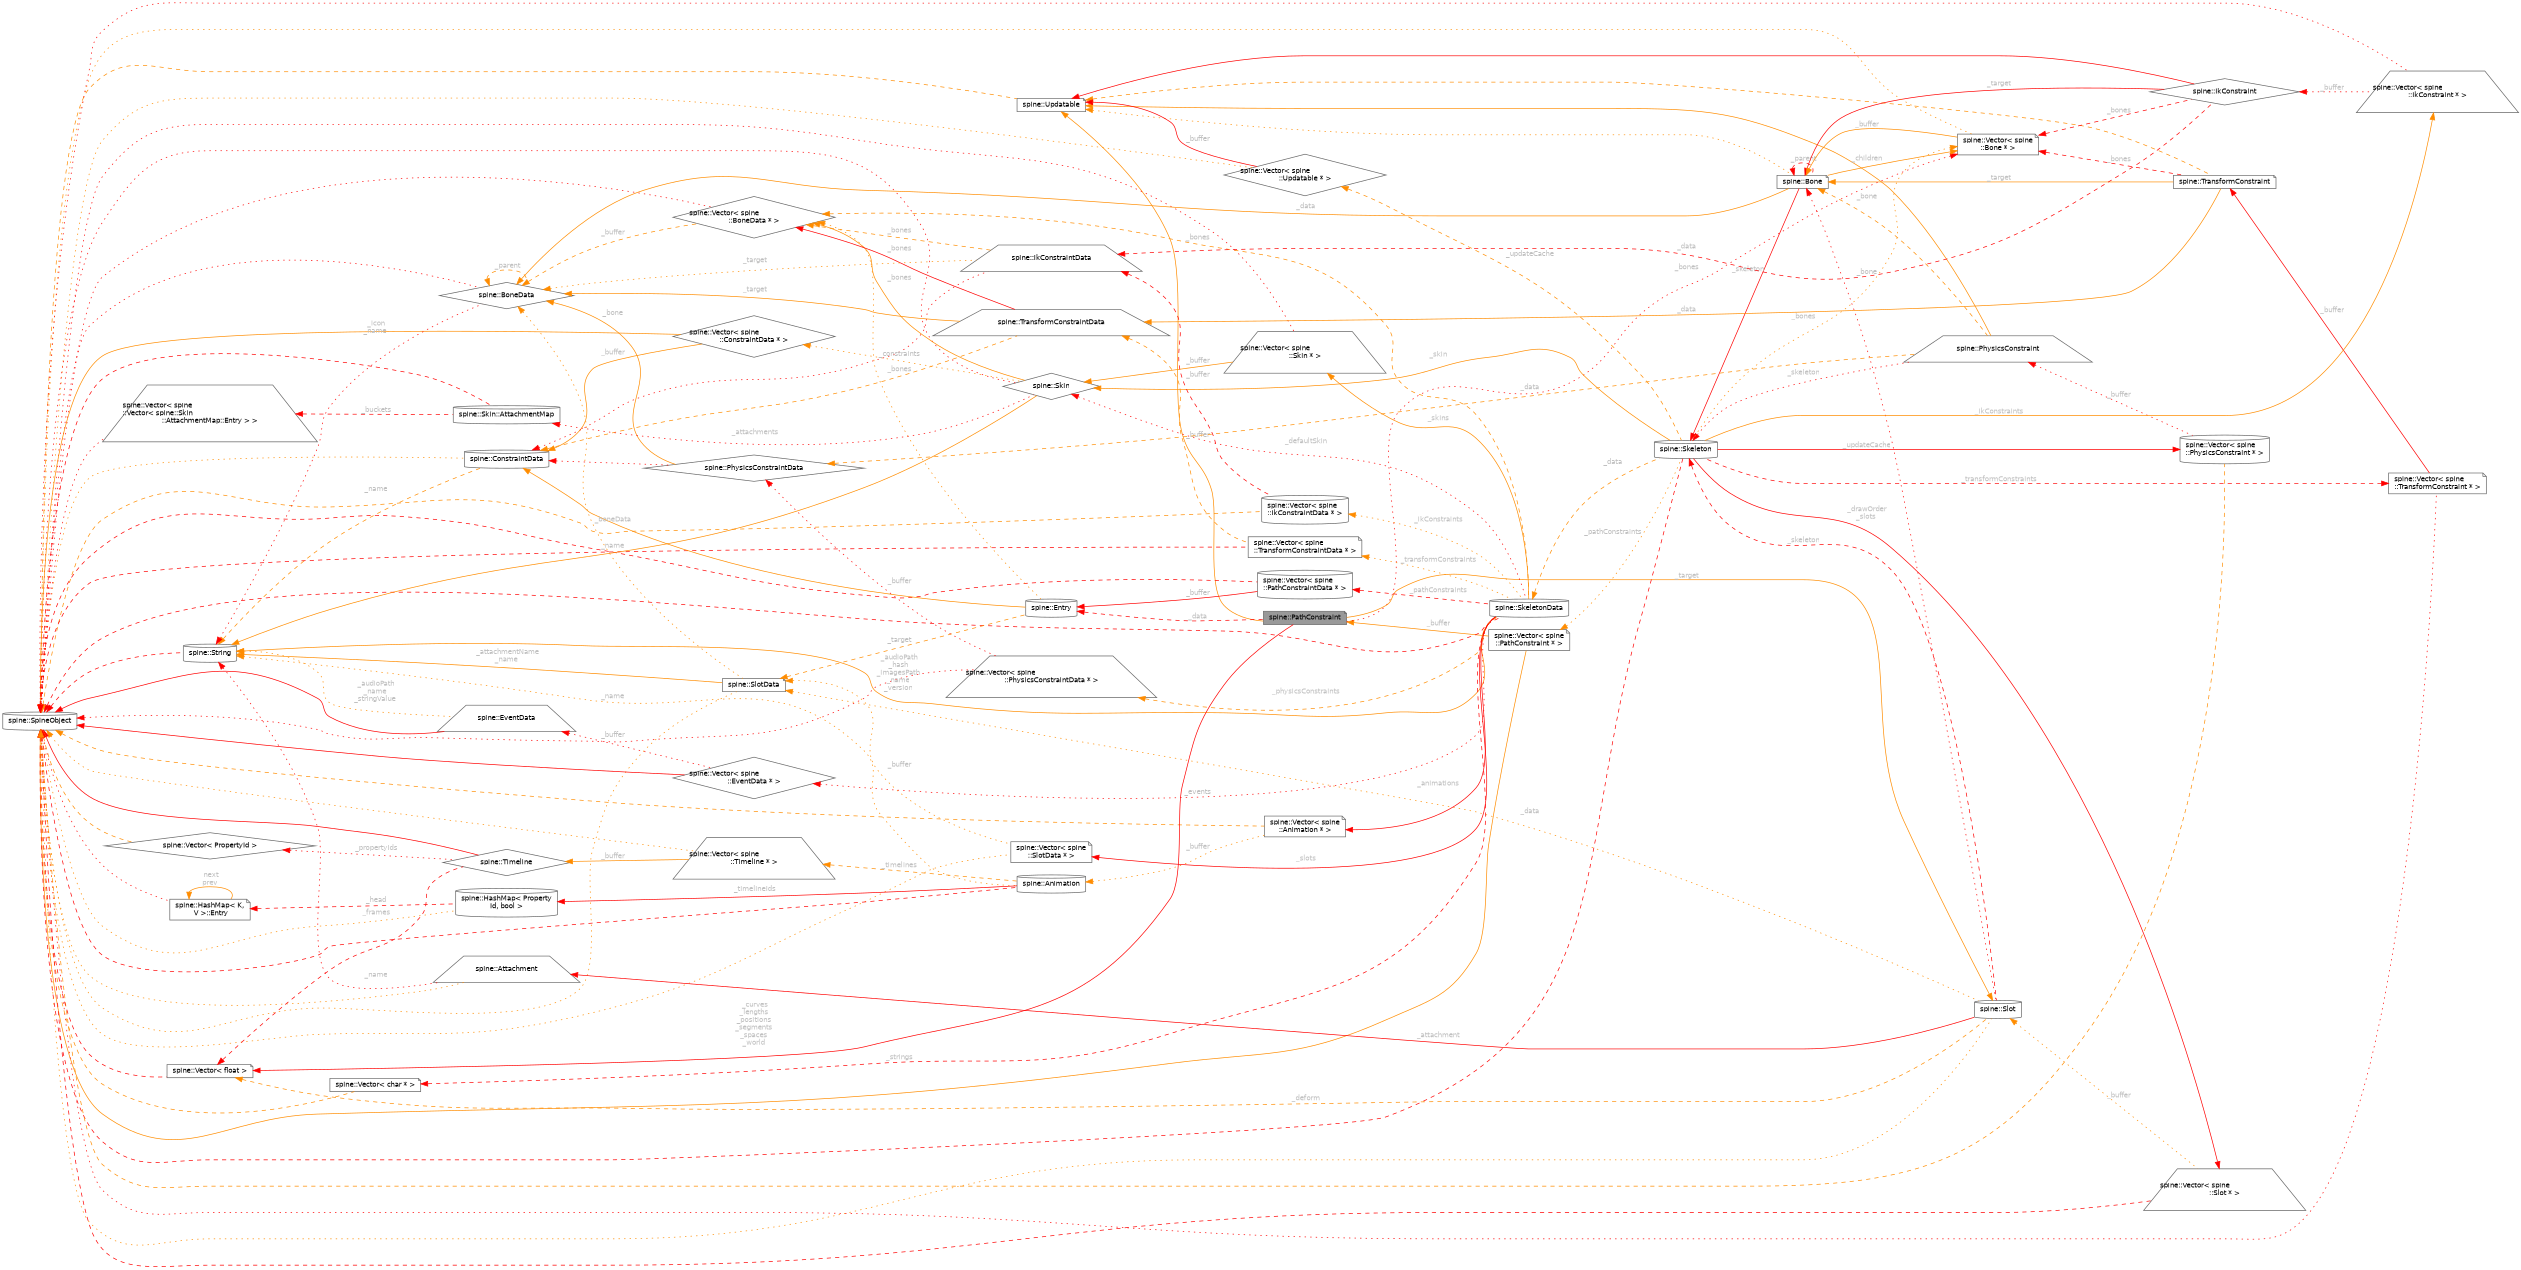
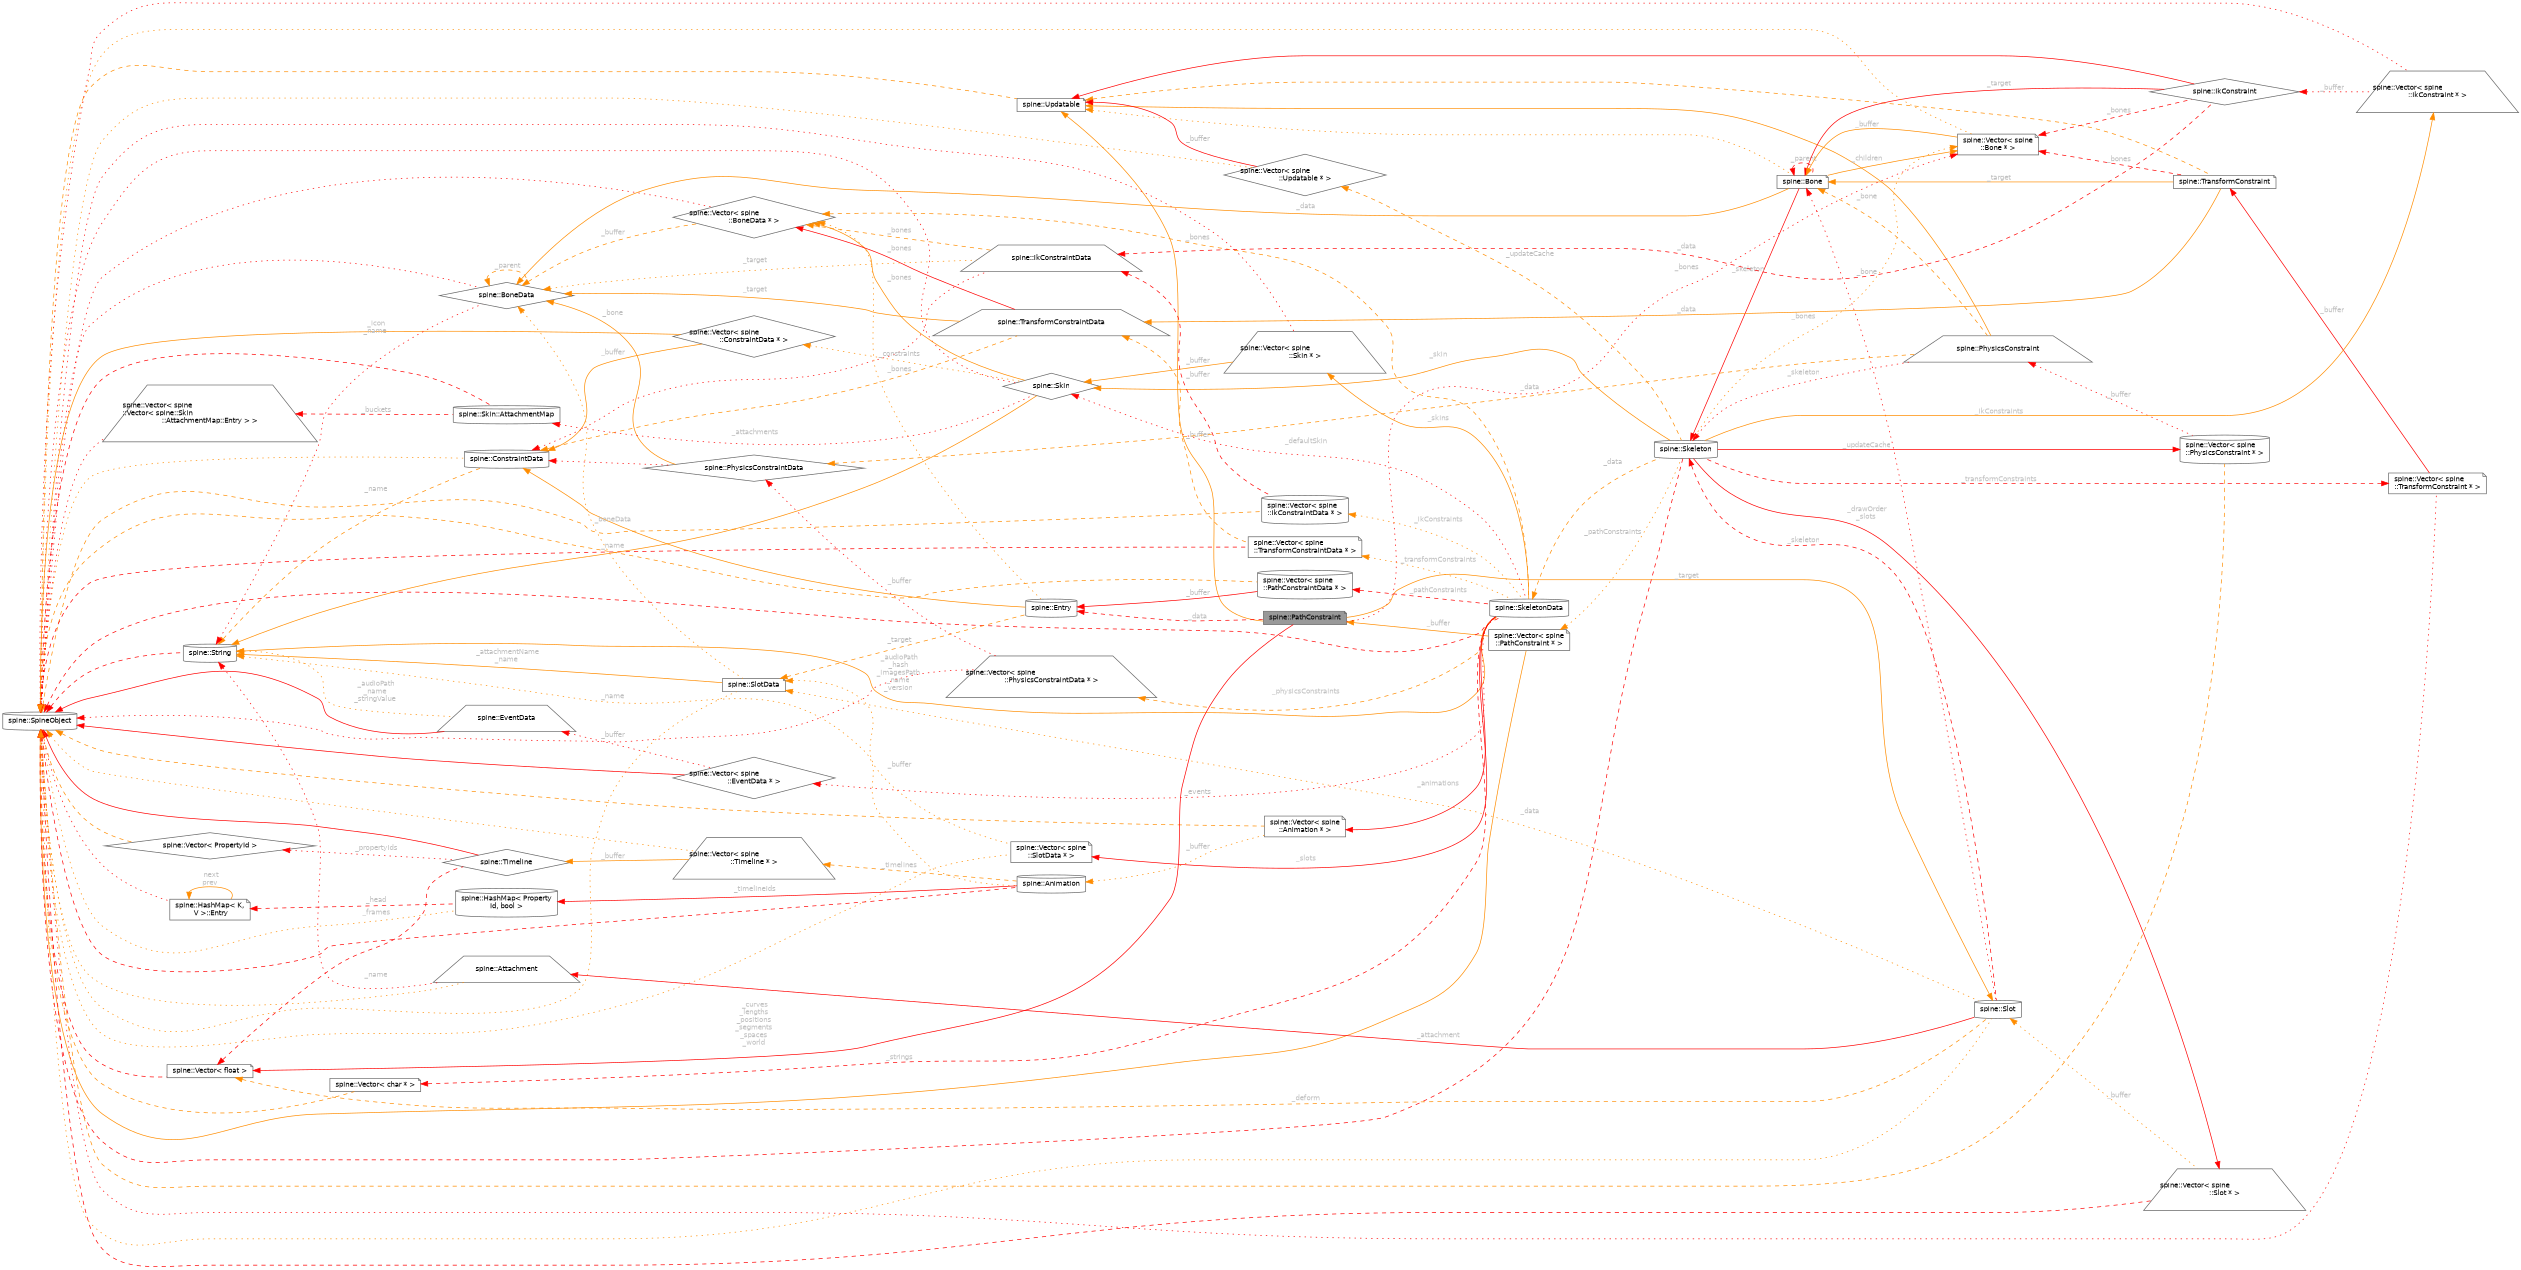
(589, 548) -> (589, 548)
